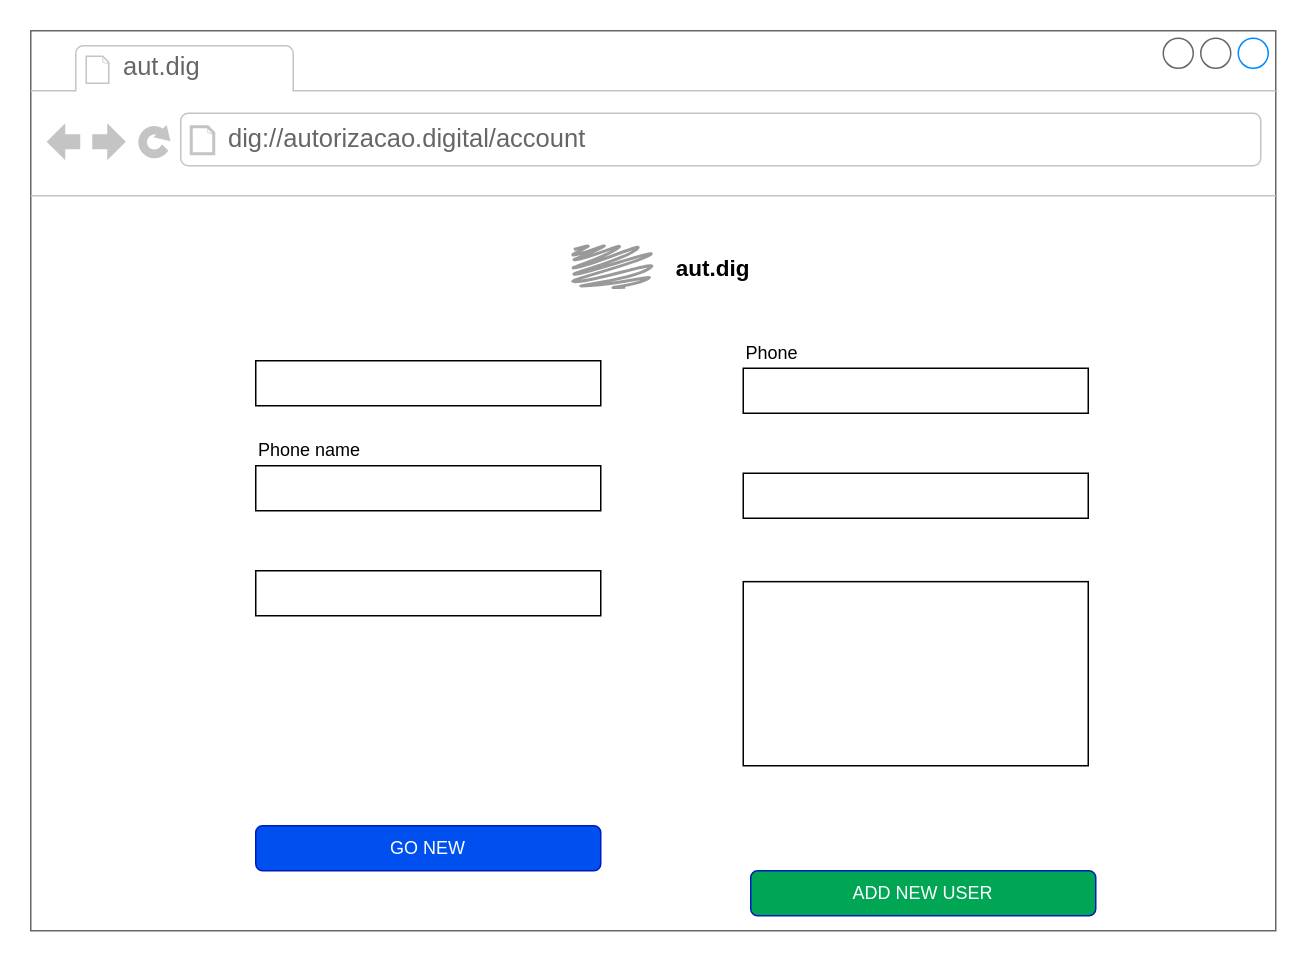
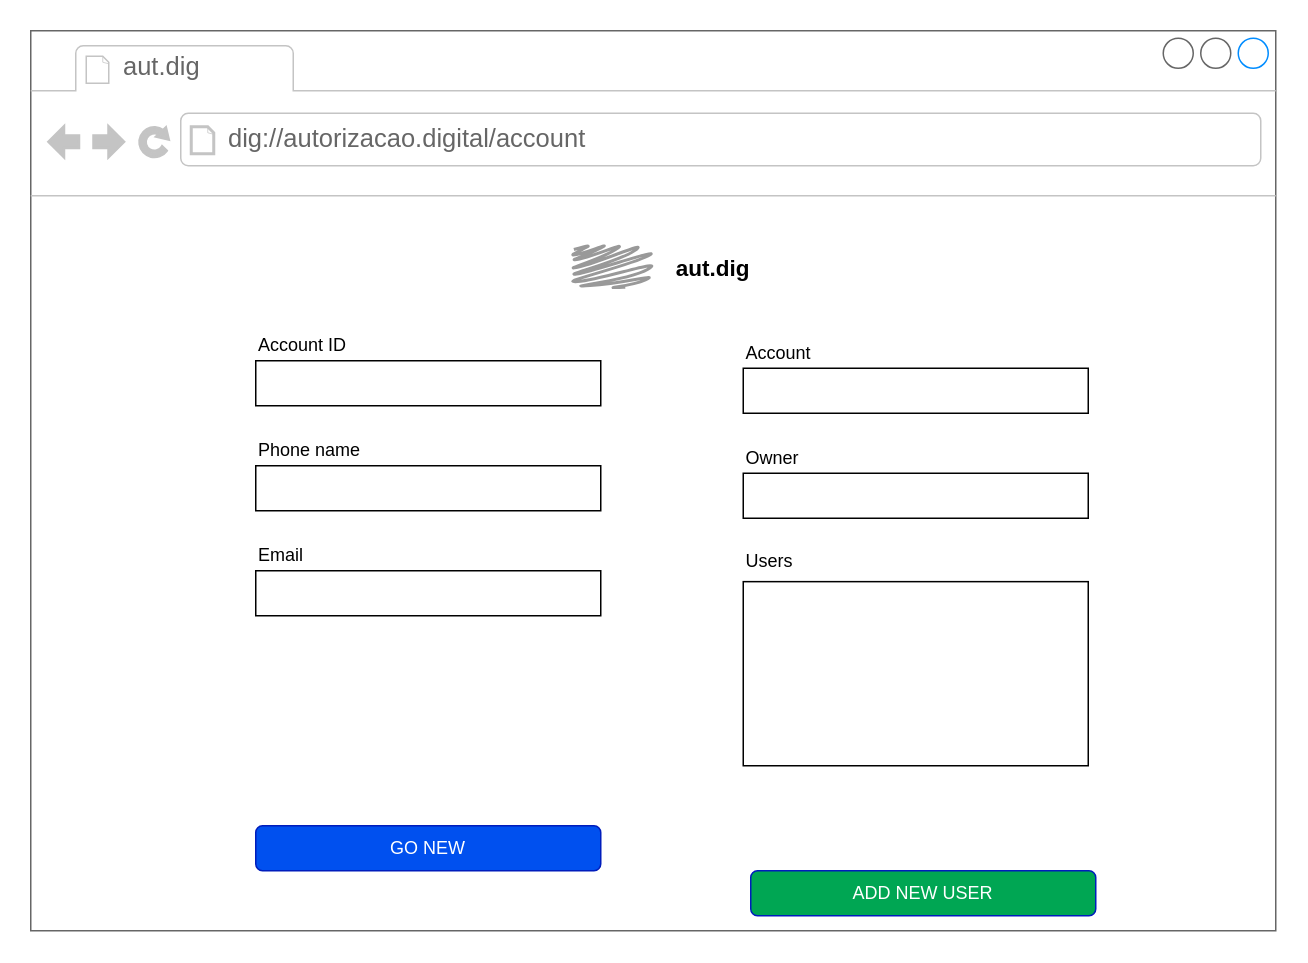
none -> (428, 346)
(771, 353) -> (782, 353)
none -> (916, 458)
none -> (428, 556)
none -> (916, 561)
